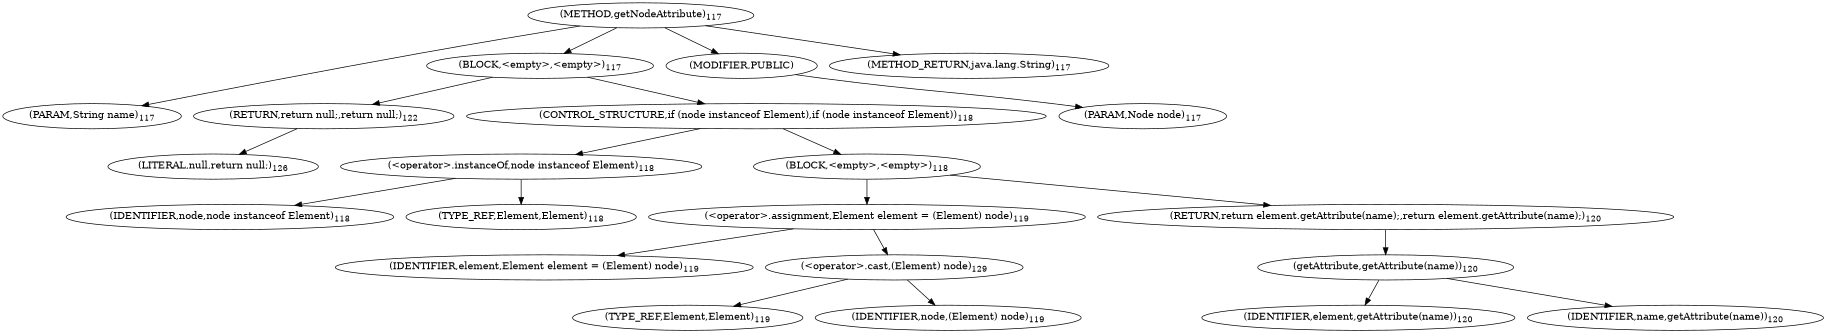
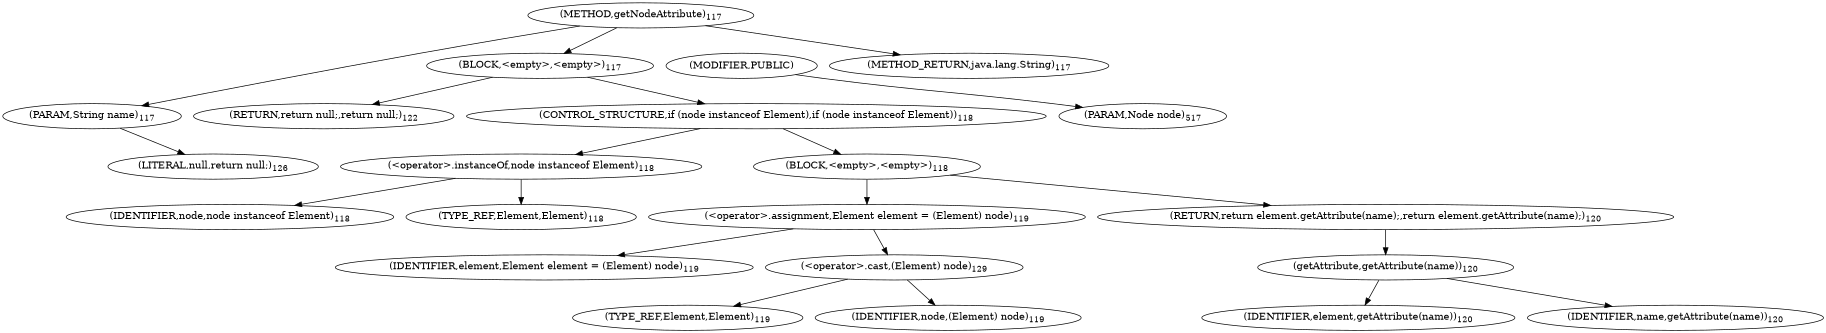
(688, 39) -> none
(1194, 115) -> (1194, 115)
(272, 140) -> (149, 140)
